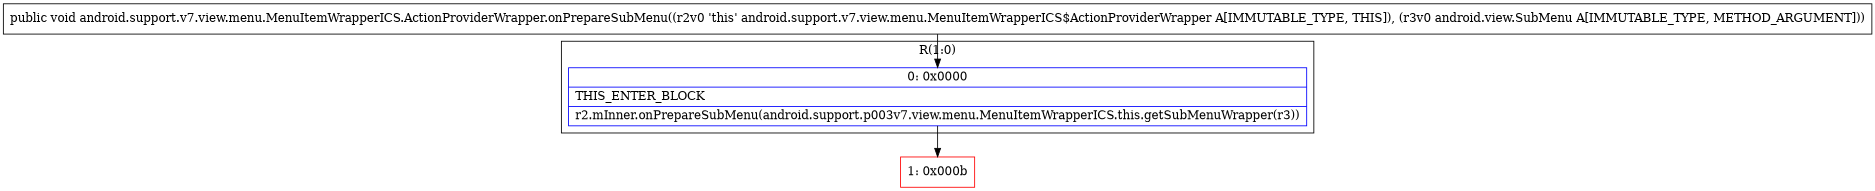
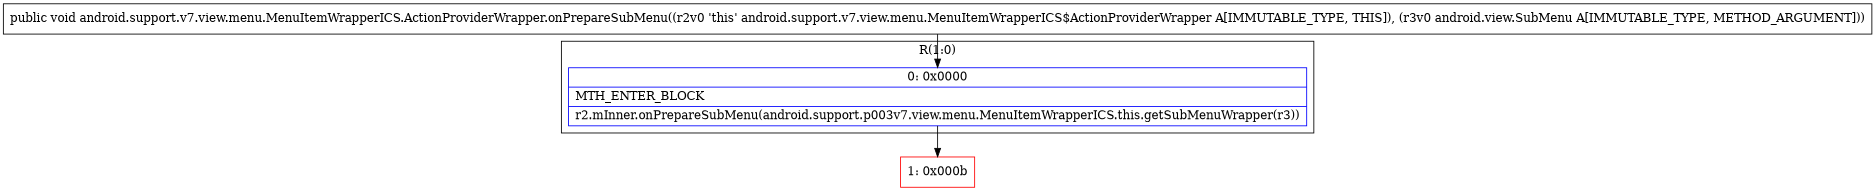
(640, 96) -> (640, 96)
